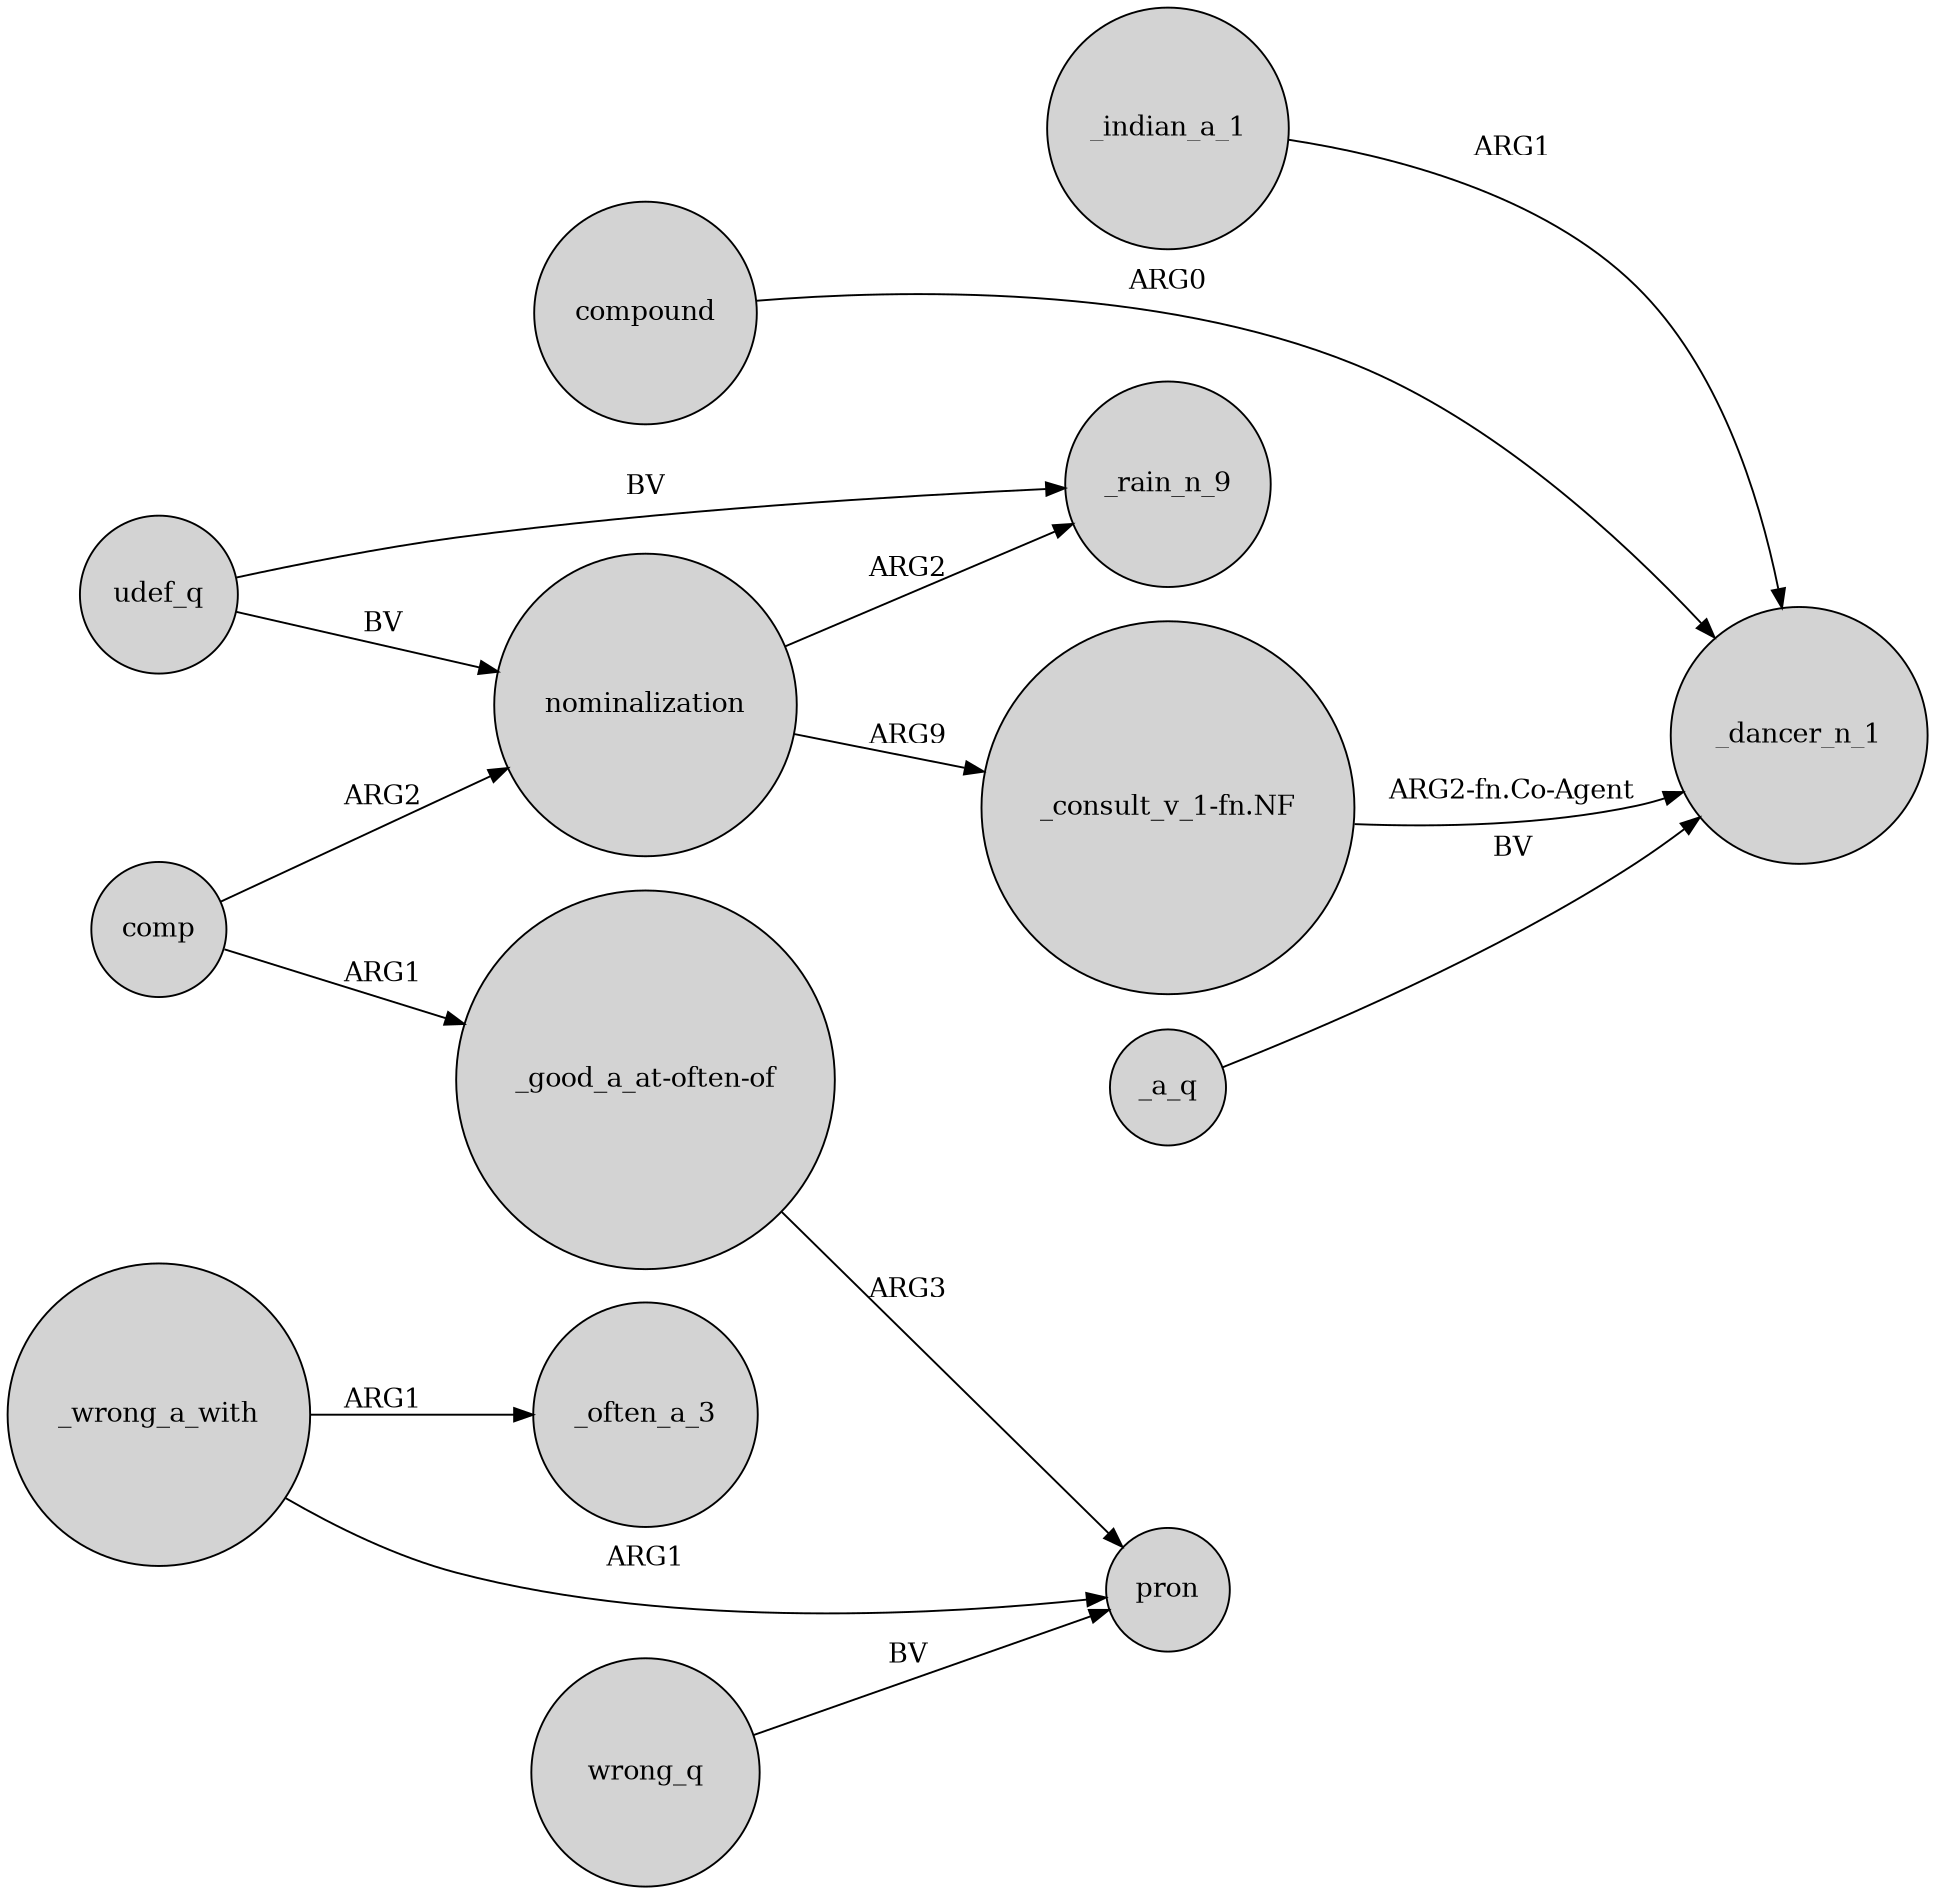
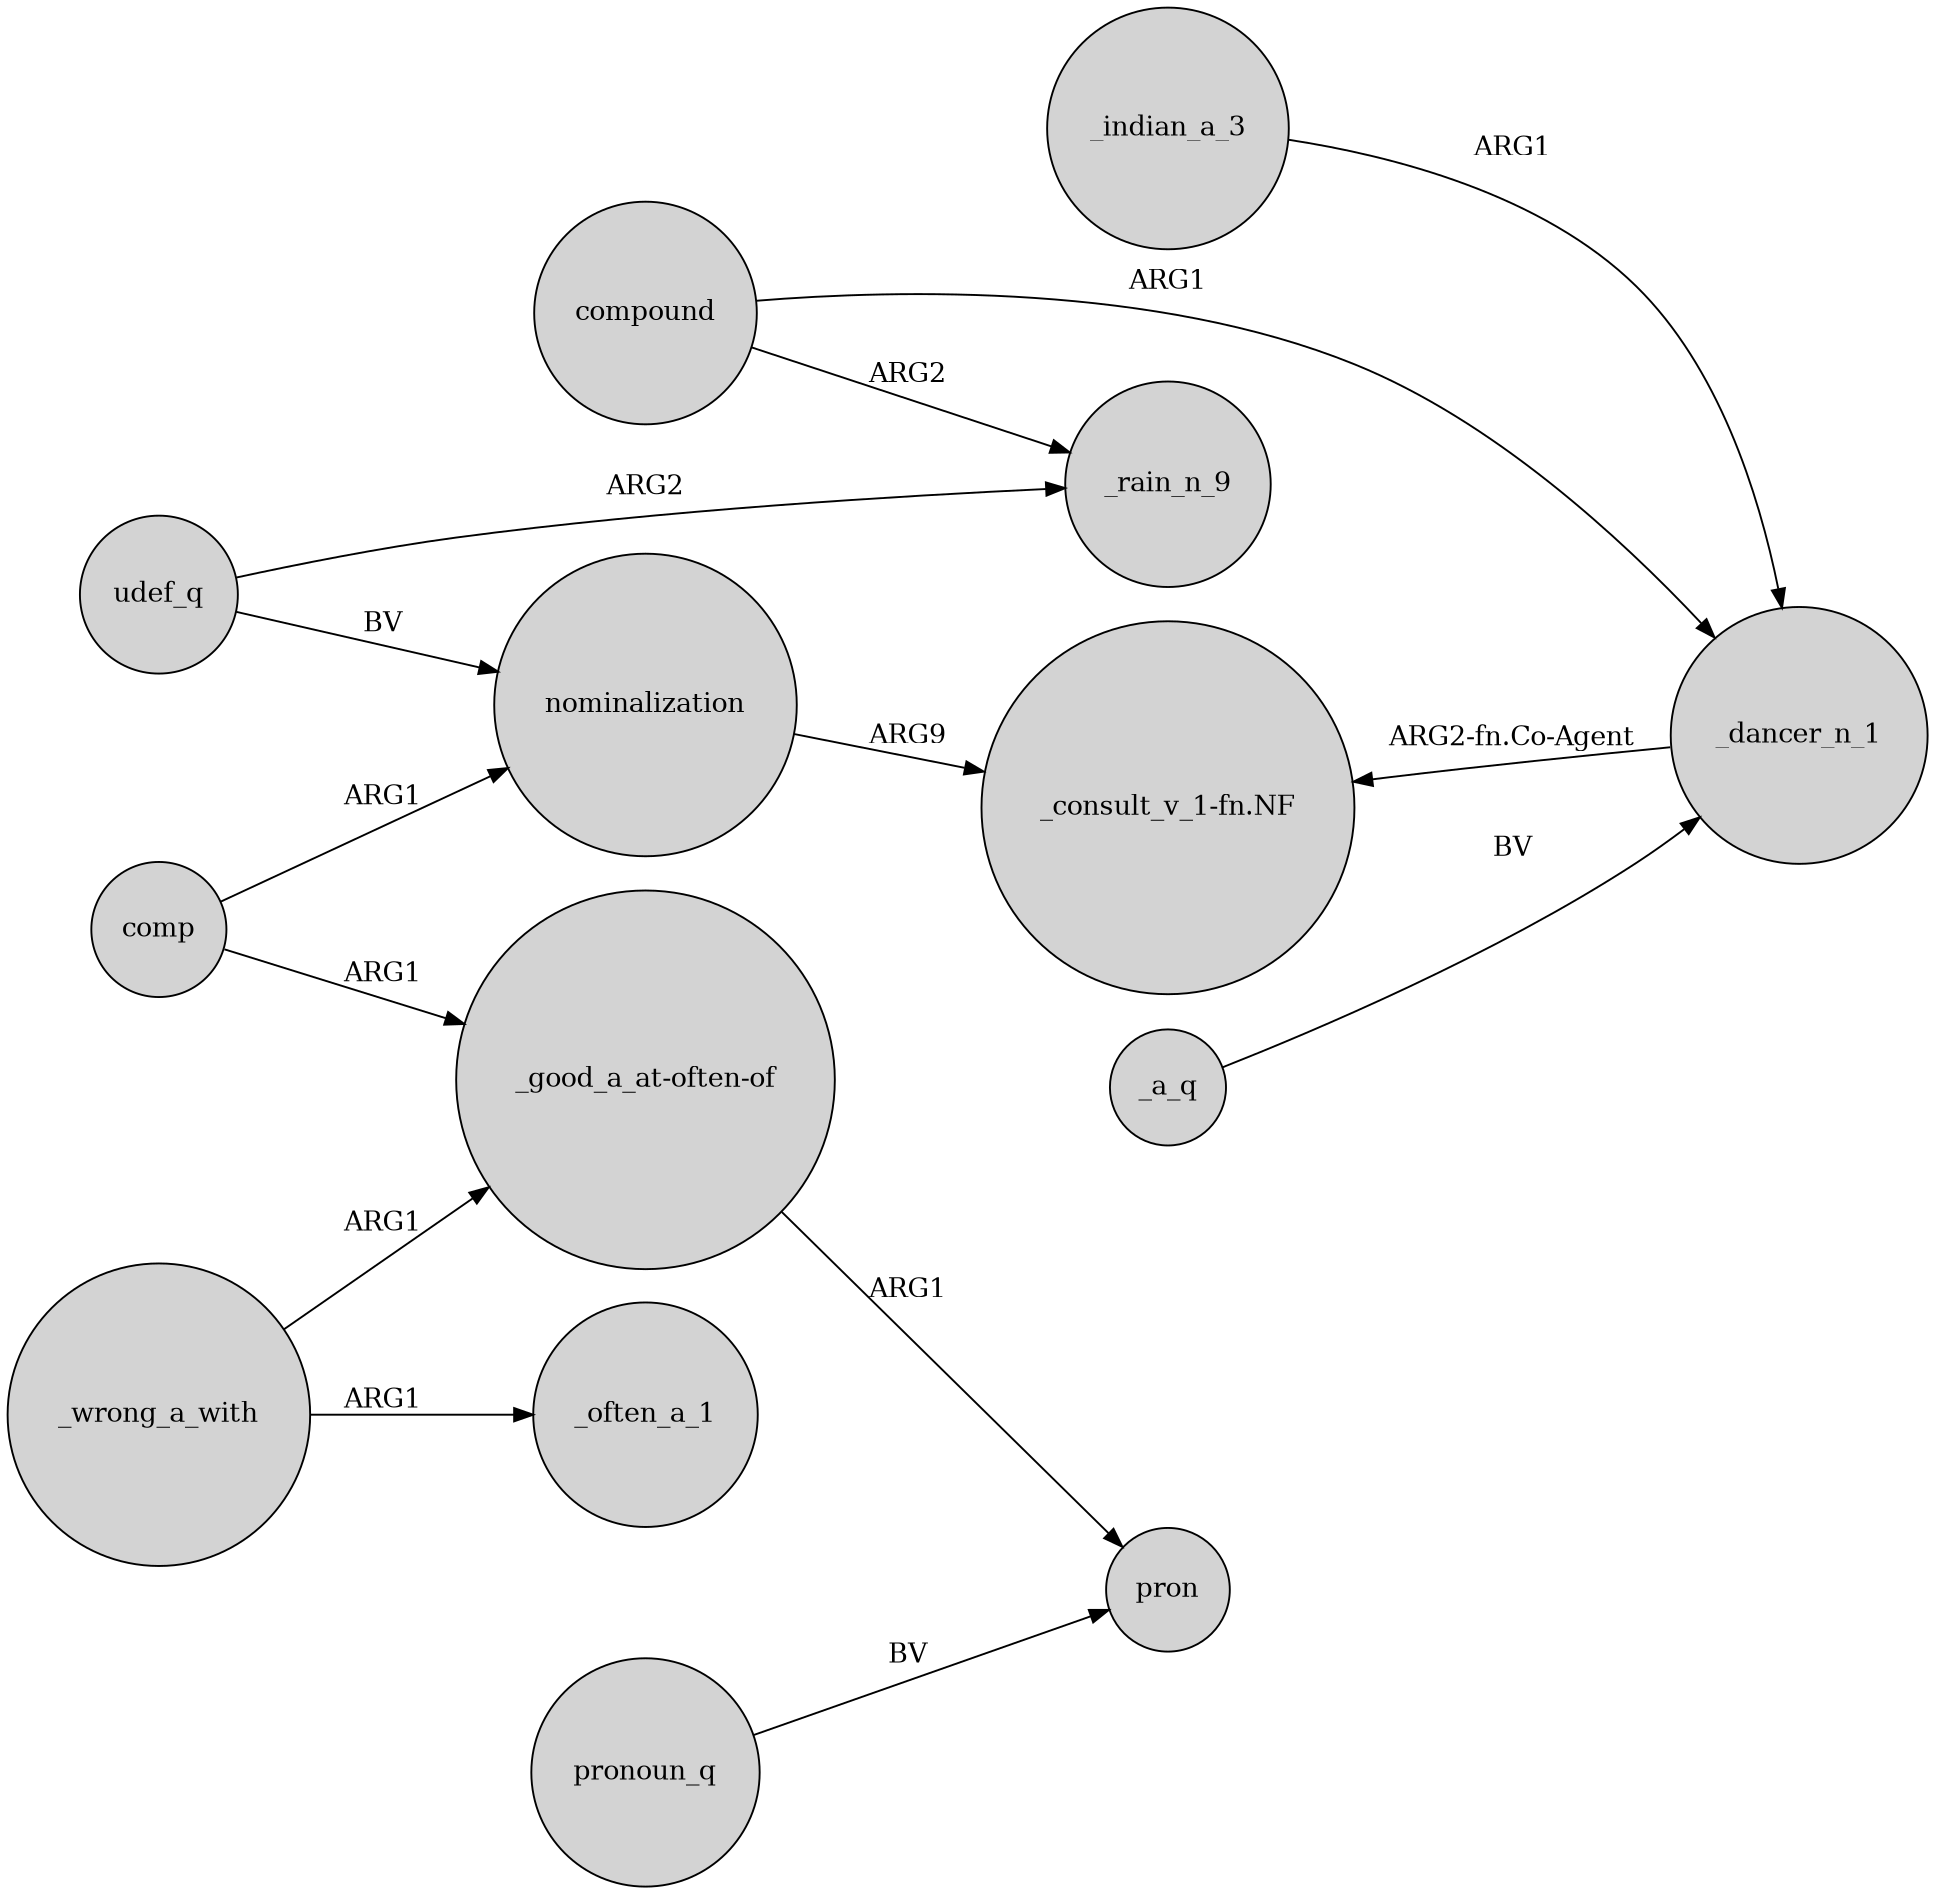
(1168, 128) -> (1168, 128)
(1168, 282) -> (1168, 282)
(645, 487) -> (645, 487)
(920, 589) -> (901, 397)
(383, 797) -> (383, 797)
(1511, 822) -> (1521, 762)
(908, 1290) -> (908, 1290)
(645, 1415) -> (645, 1415)
(677, 1607) -> (378, 1264)
(645, 1772) -> (645, 1772)
